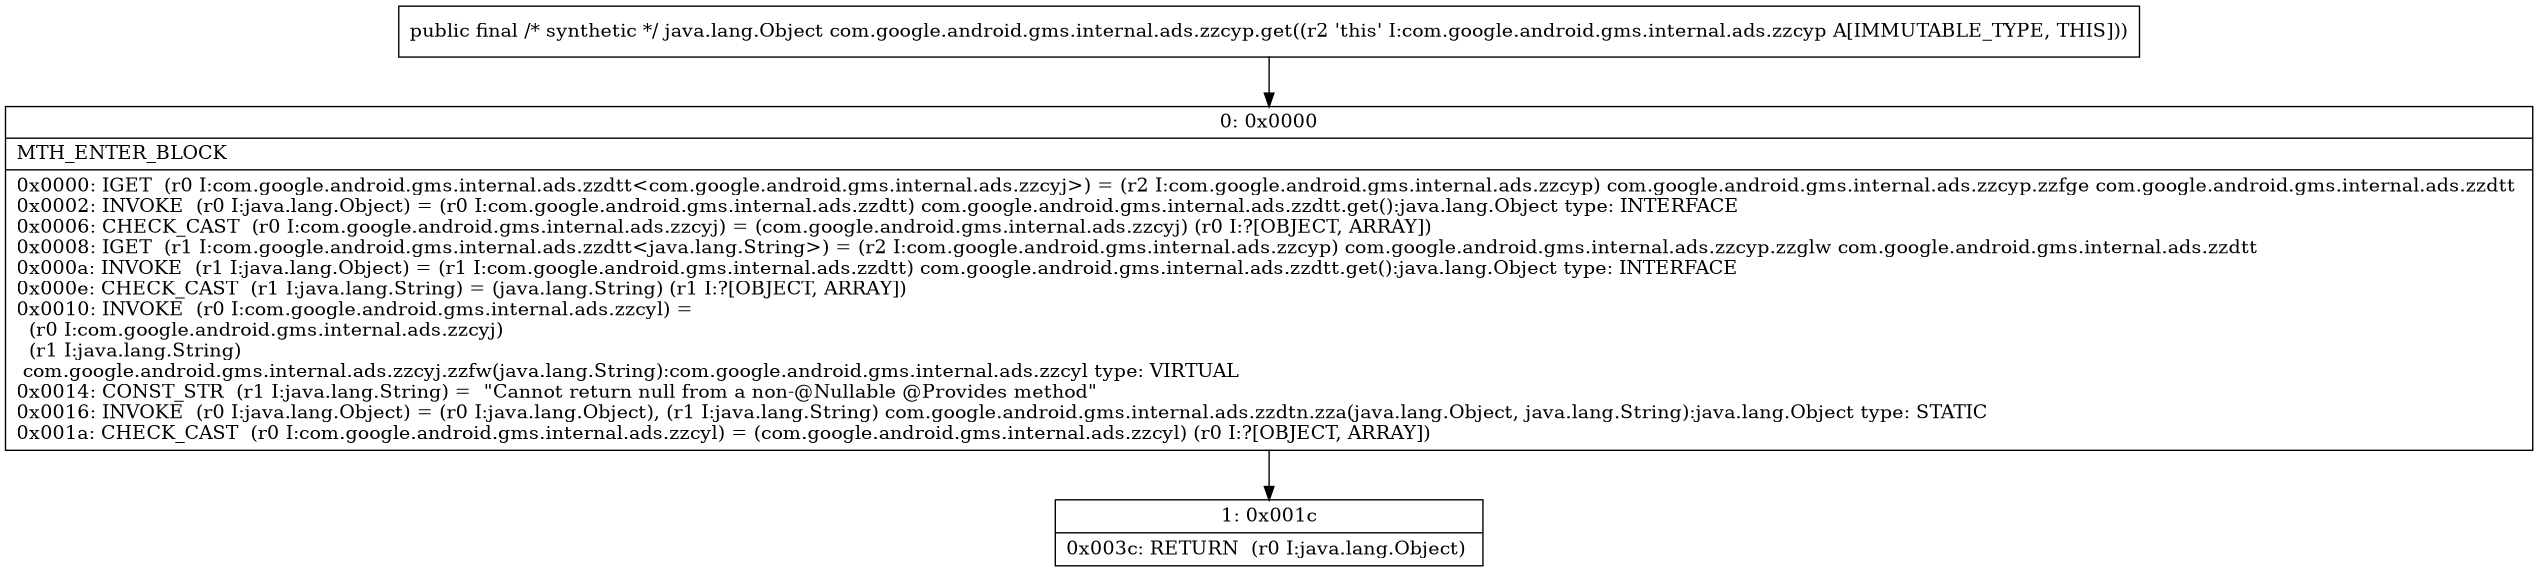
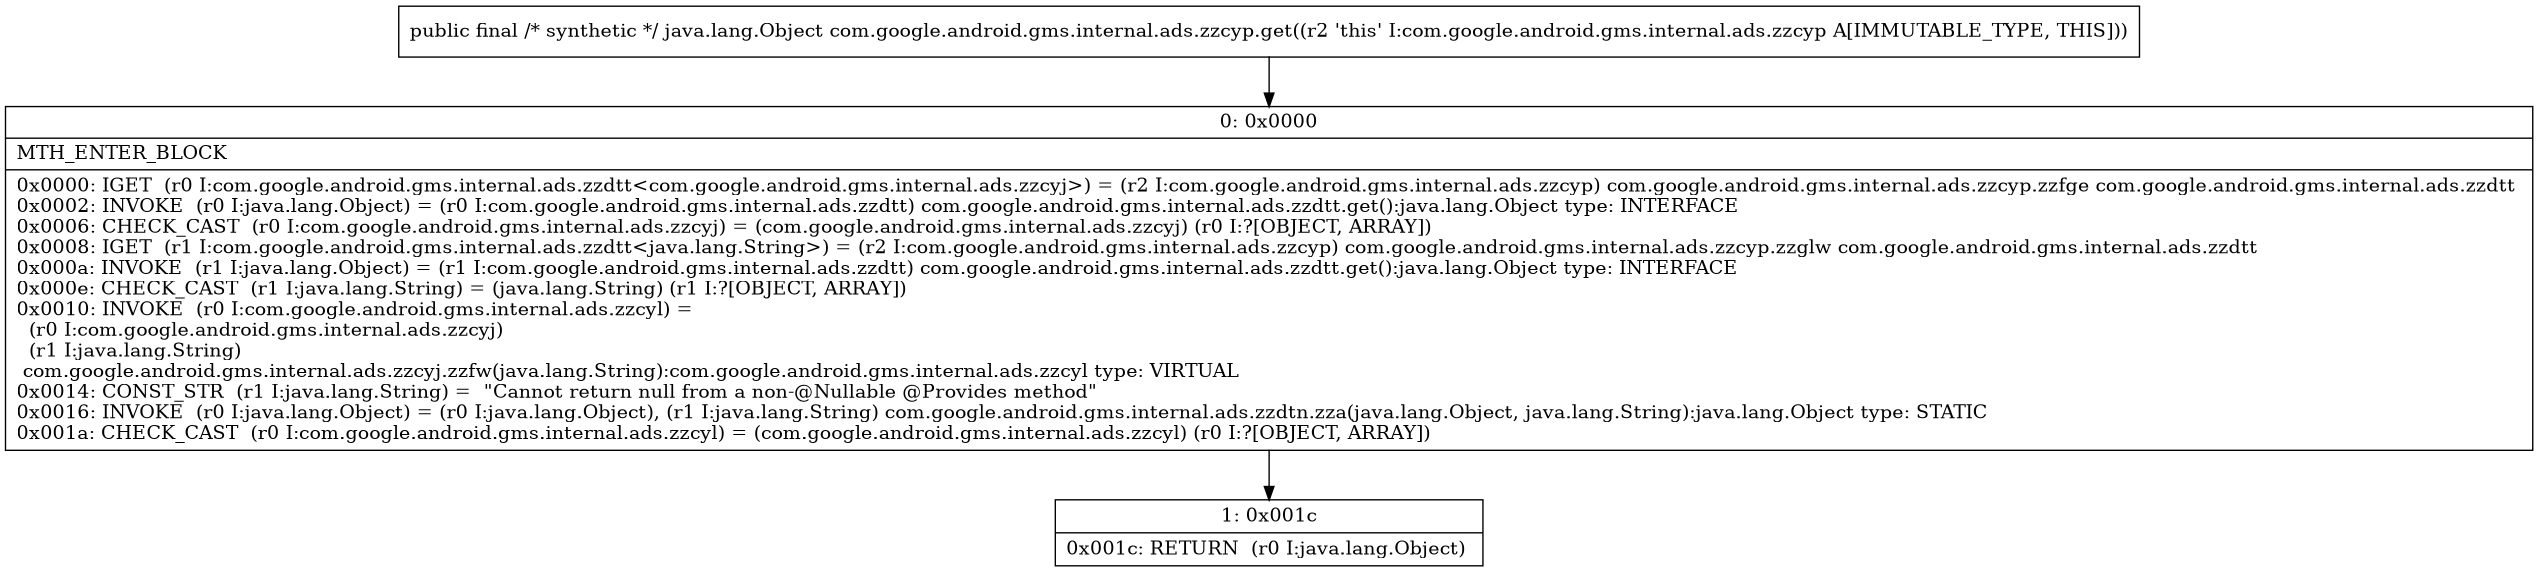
(1269, 549) -> (1269, 549)
